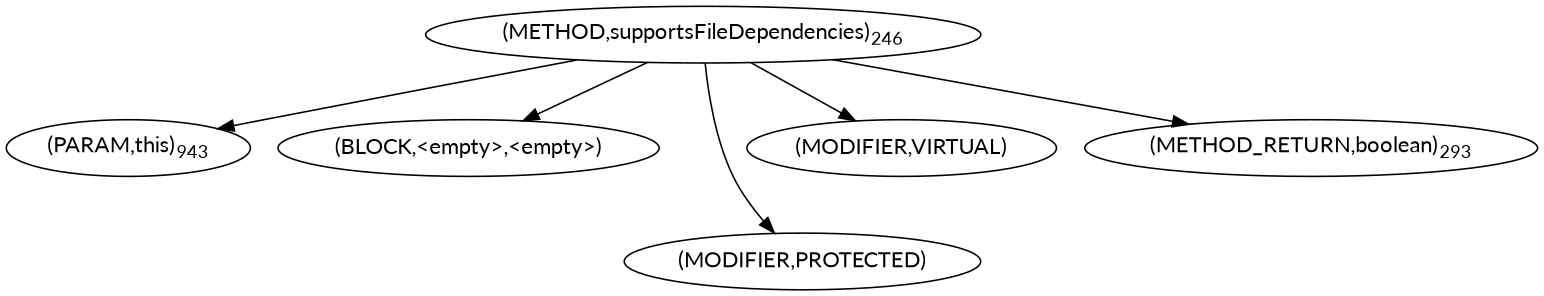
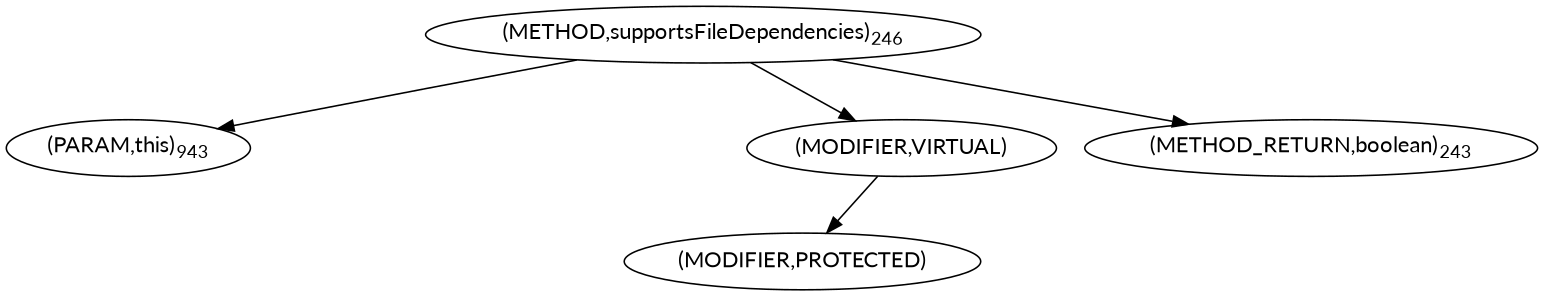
(1456, 146) -> (1456, 146)
(722, 147) -> (858, 199)
(469, 148) -> none
